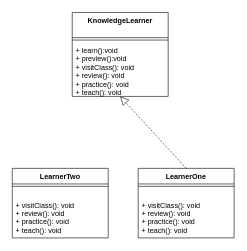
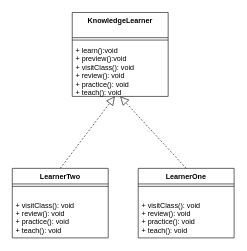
none -> (85, 136)
